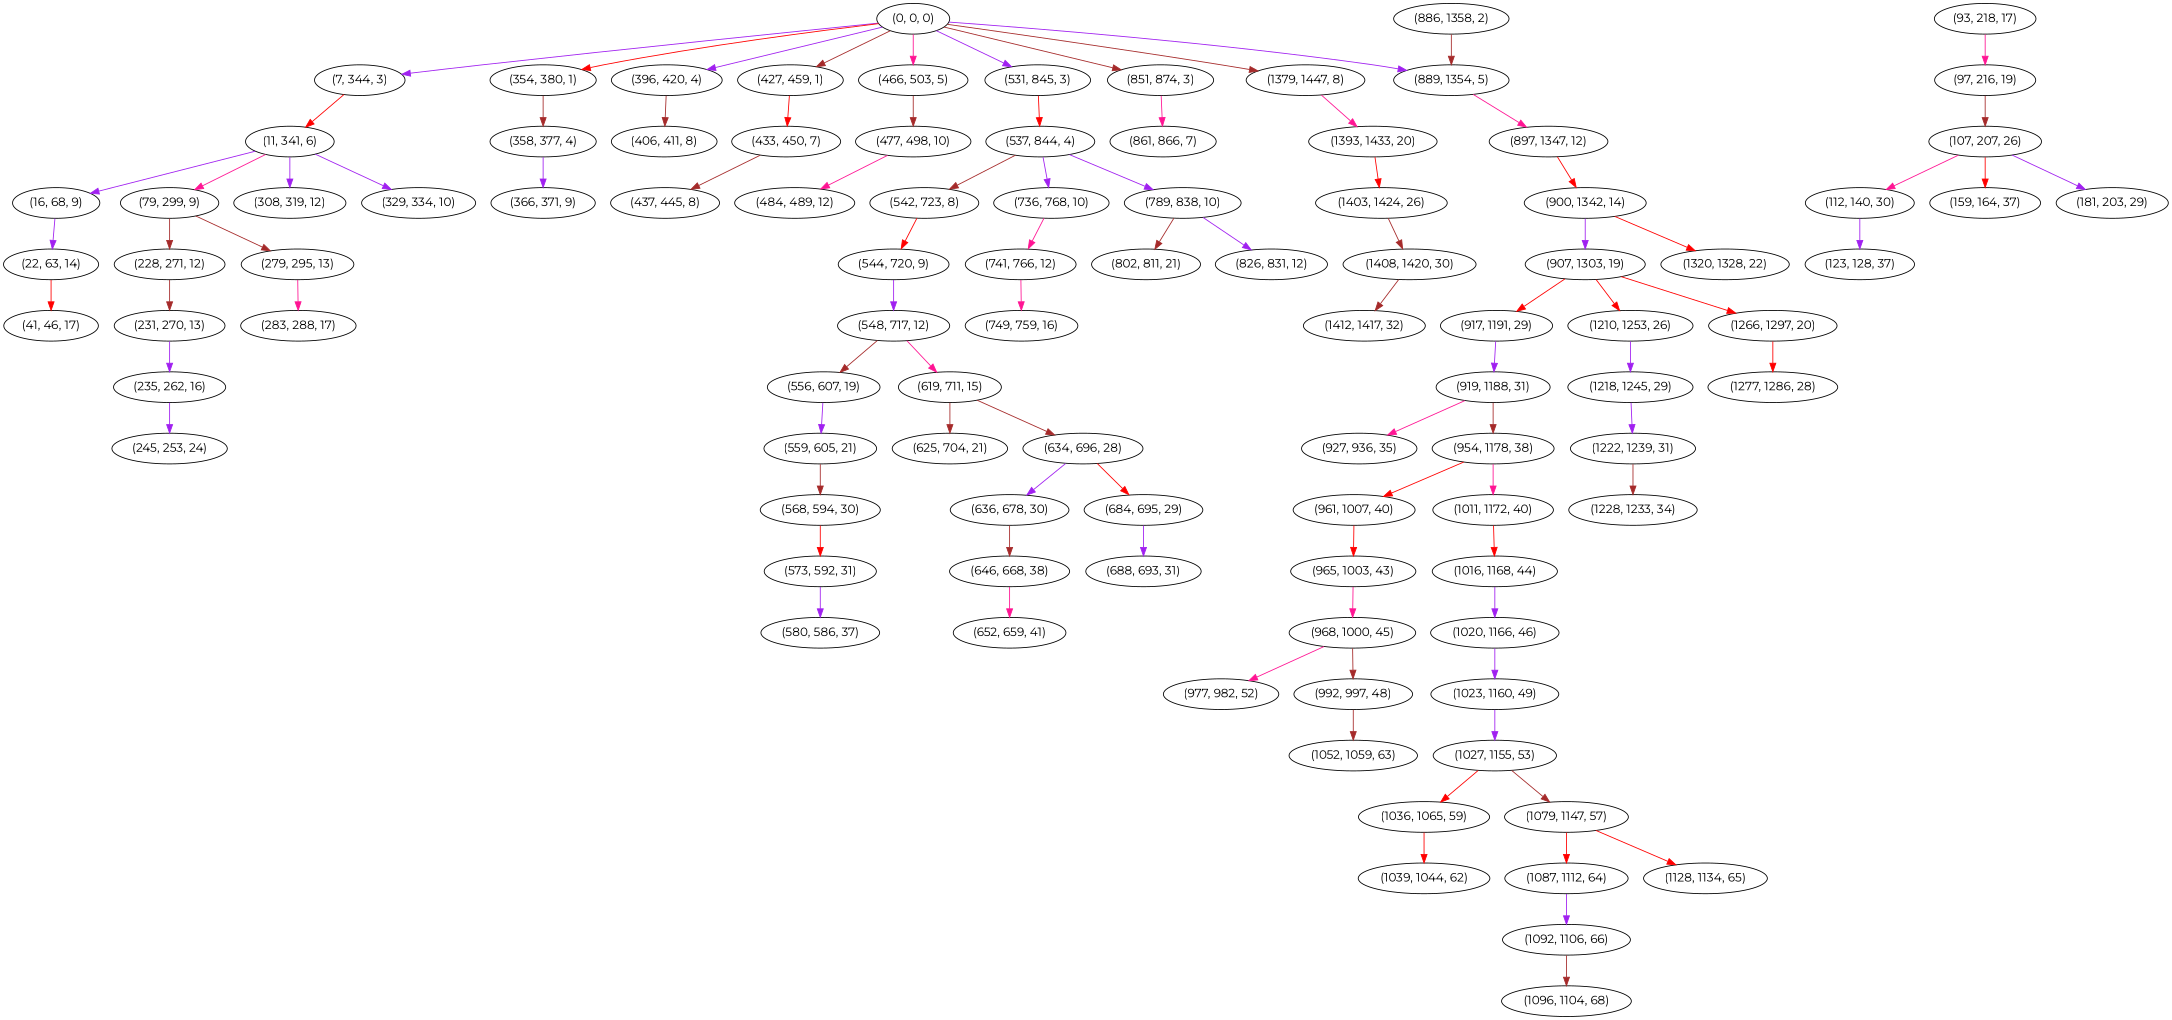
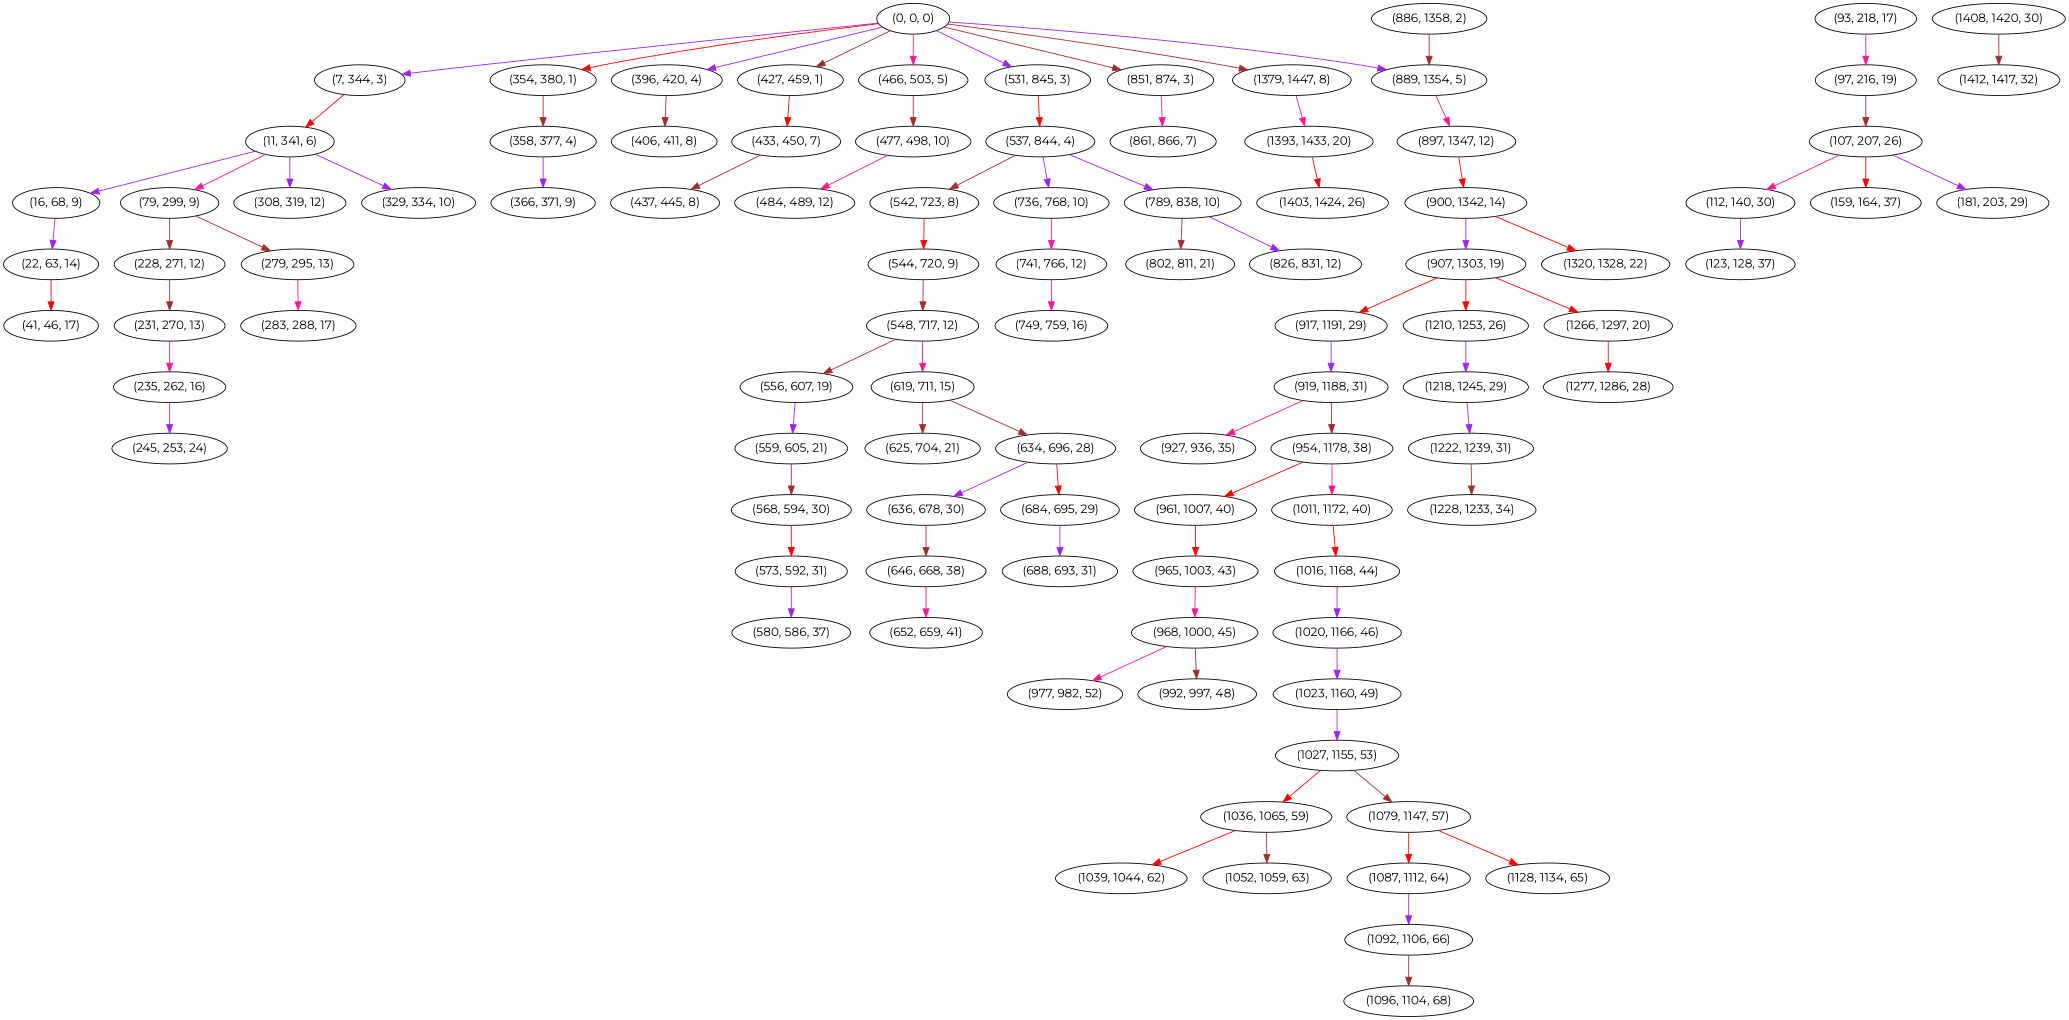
(1394, 230) -> none
(894, 291) -> (923, 291)
(170, 352) -> (170, 352)
(1353, 721) -> (1267, 843)
